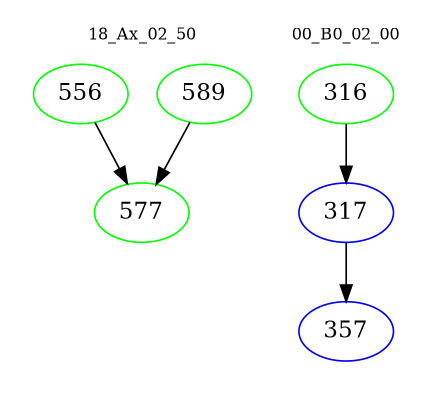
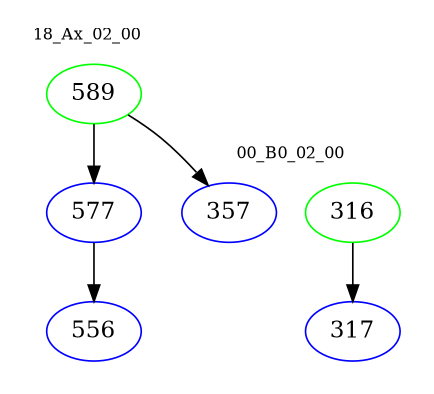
(143, 35) -> (87, 35)
(81, 94) -> (94, 331)
(107, 146) -> (94, 264)
(142, 213) -> (94, 213)
(346, 264) -> (179, 155)
